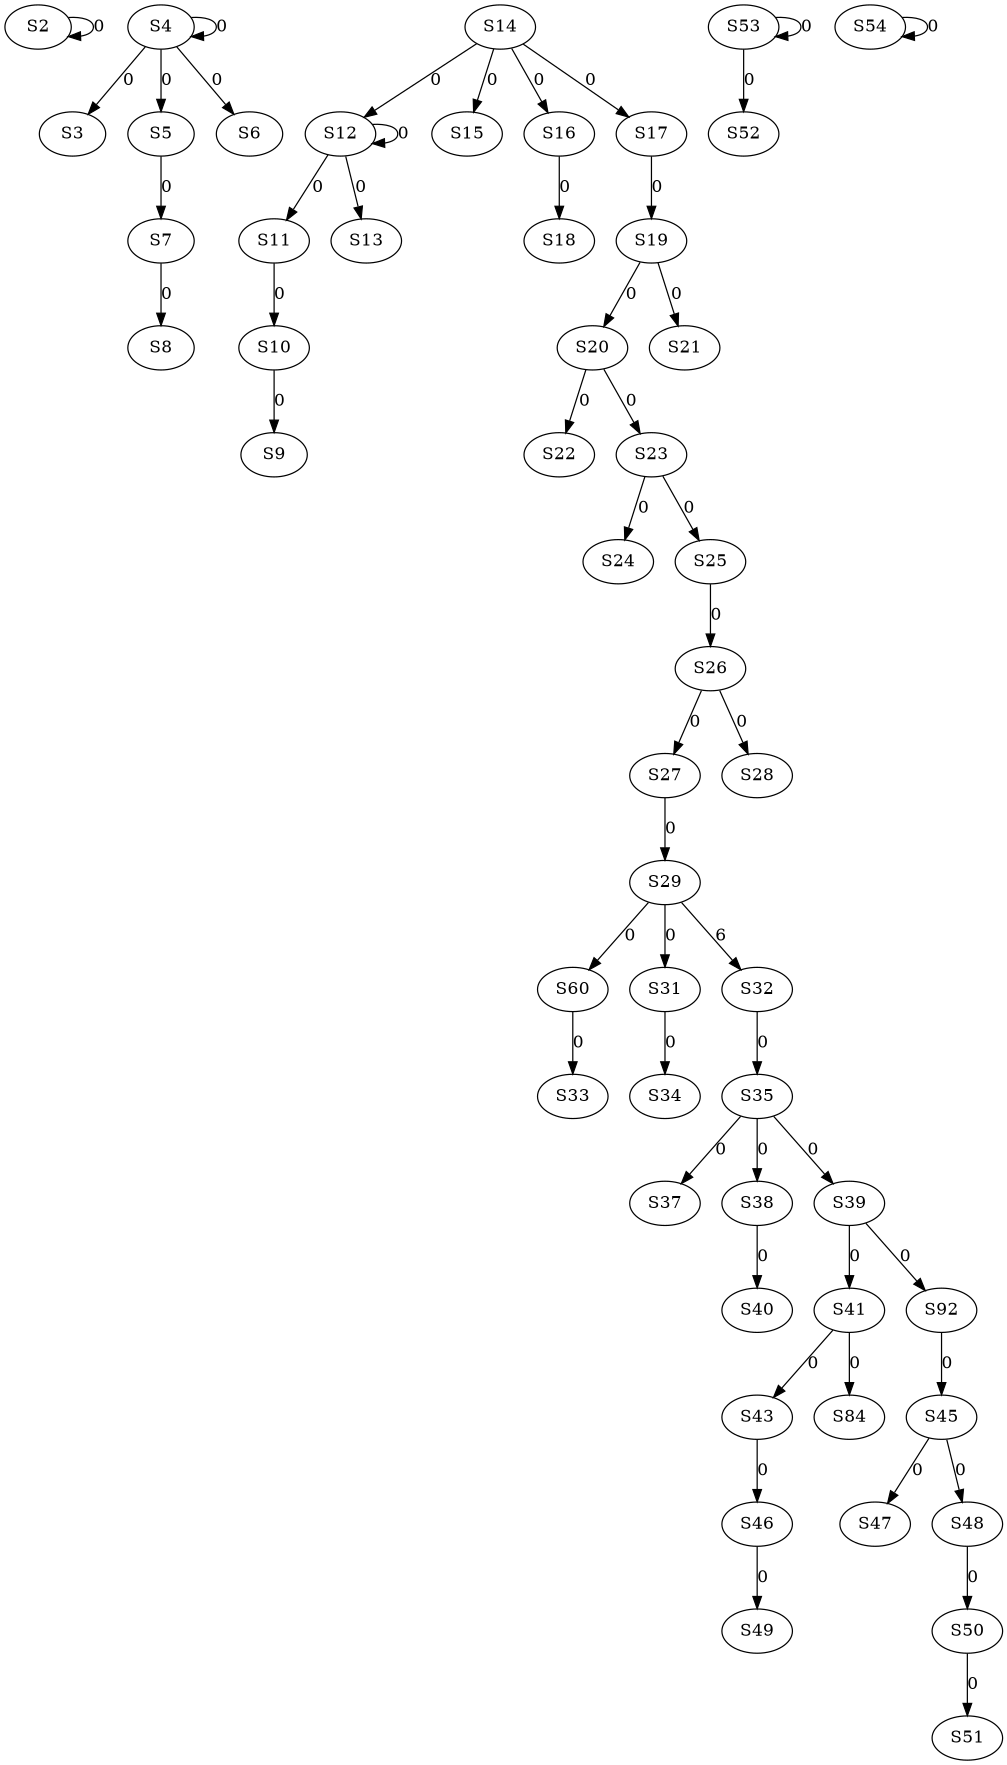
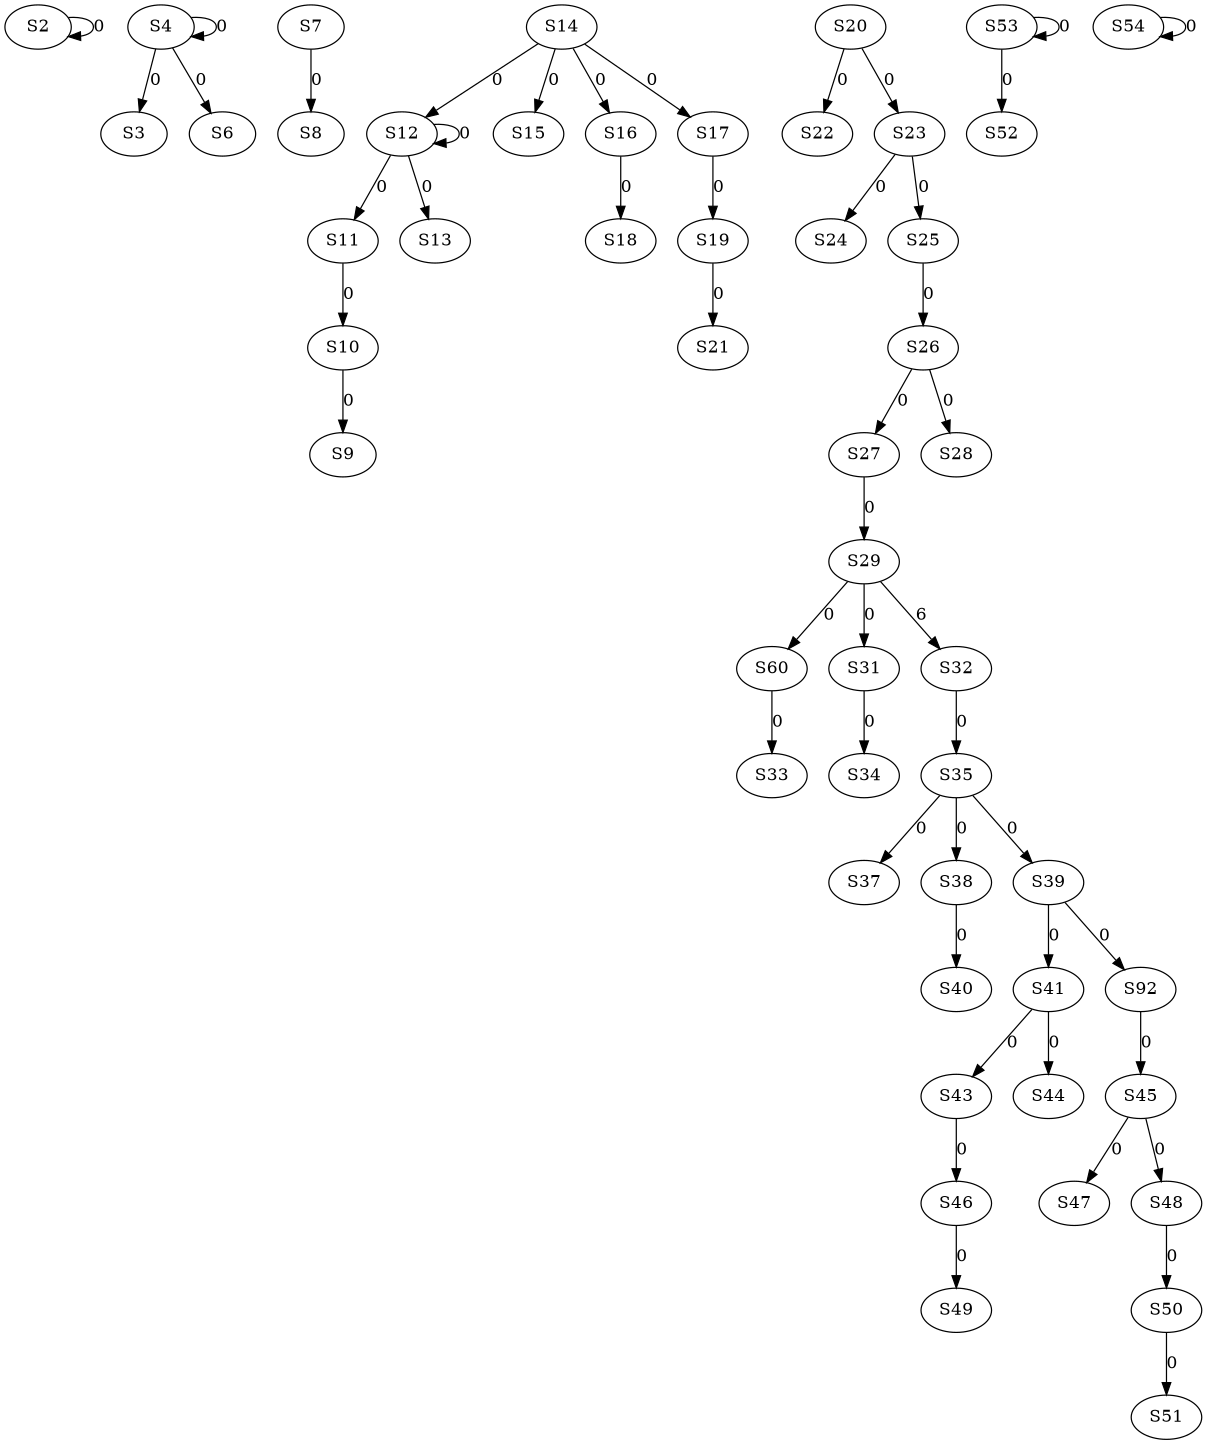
(161, 134) -> none
(625, 289) -> none
(849, 1417) -> (1048, 1096)
